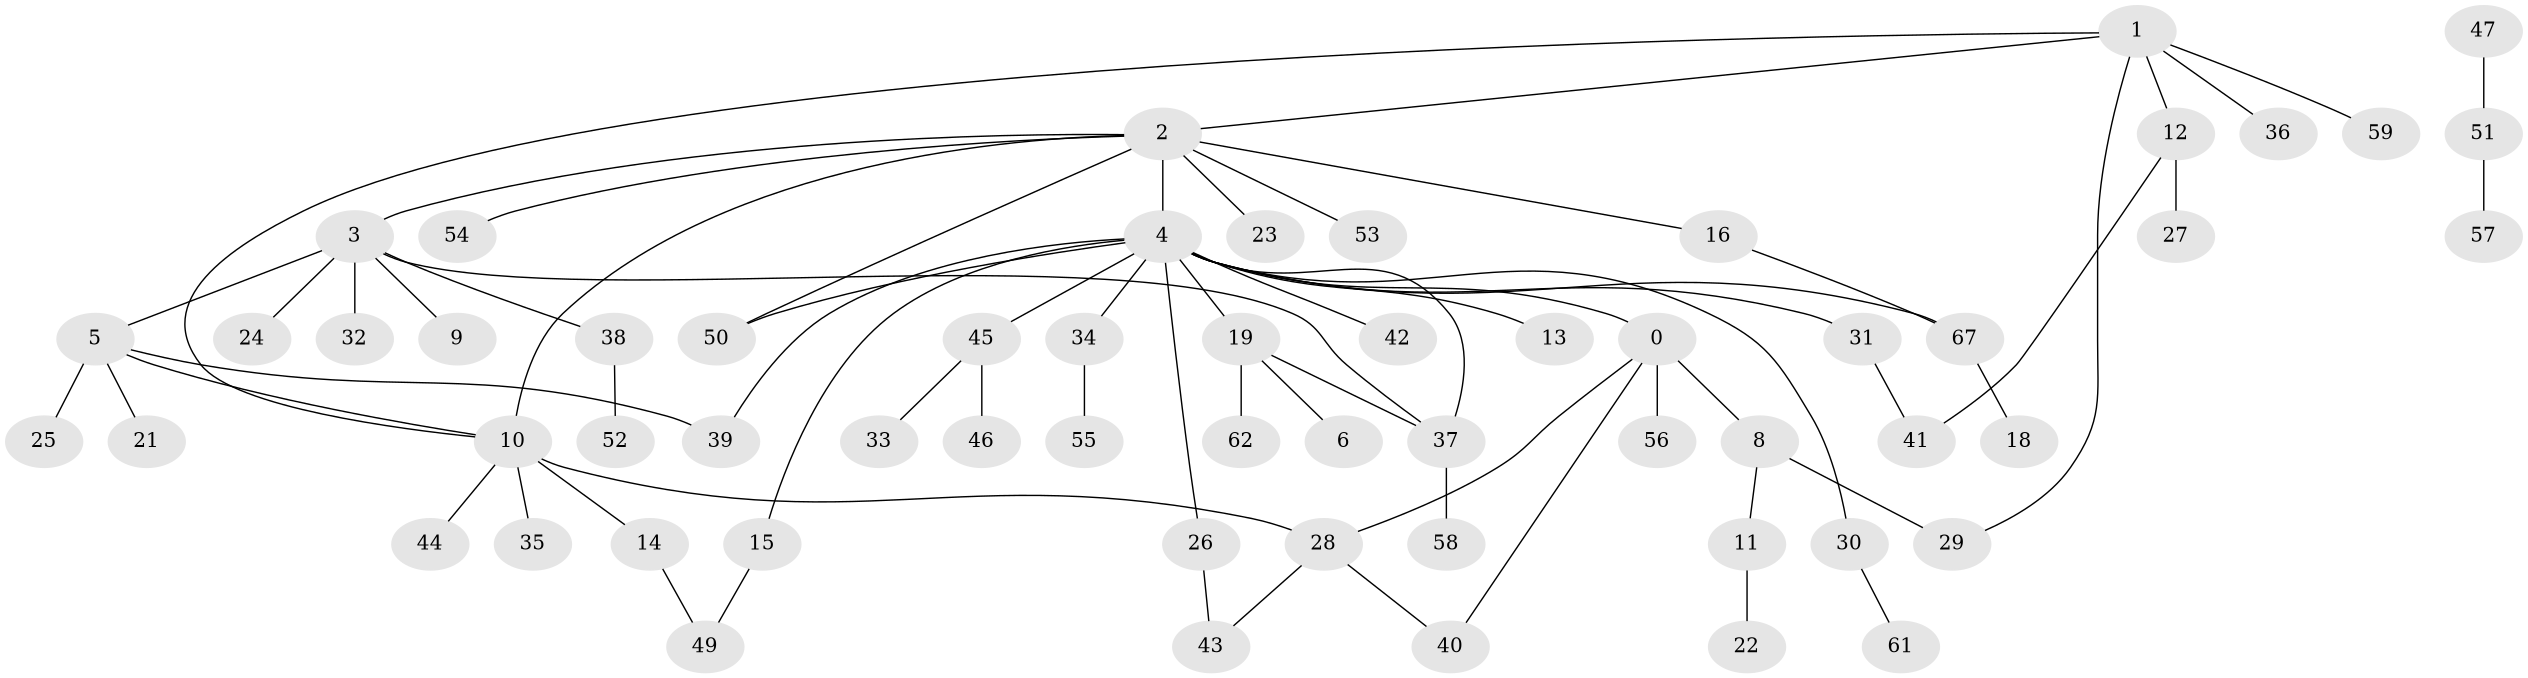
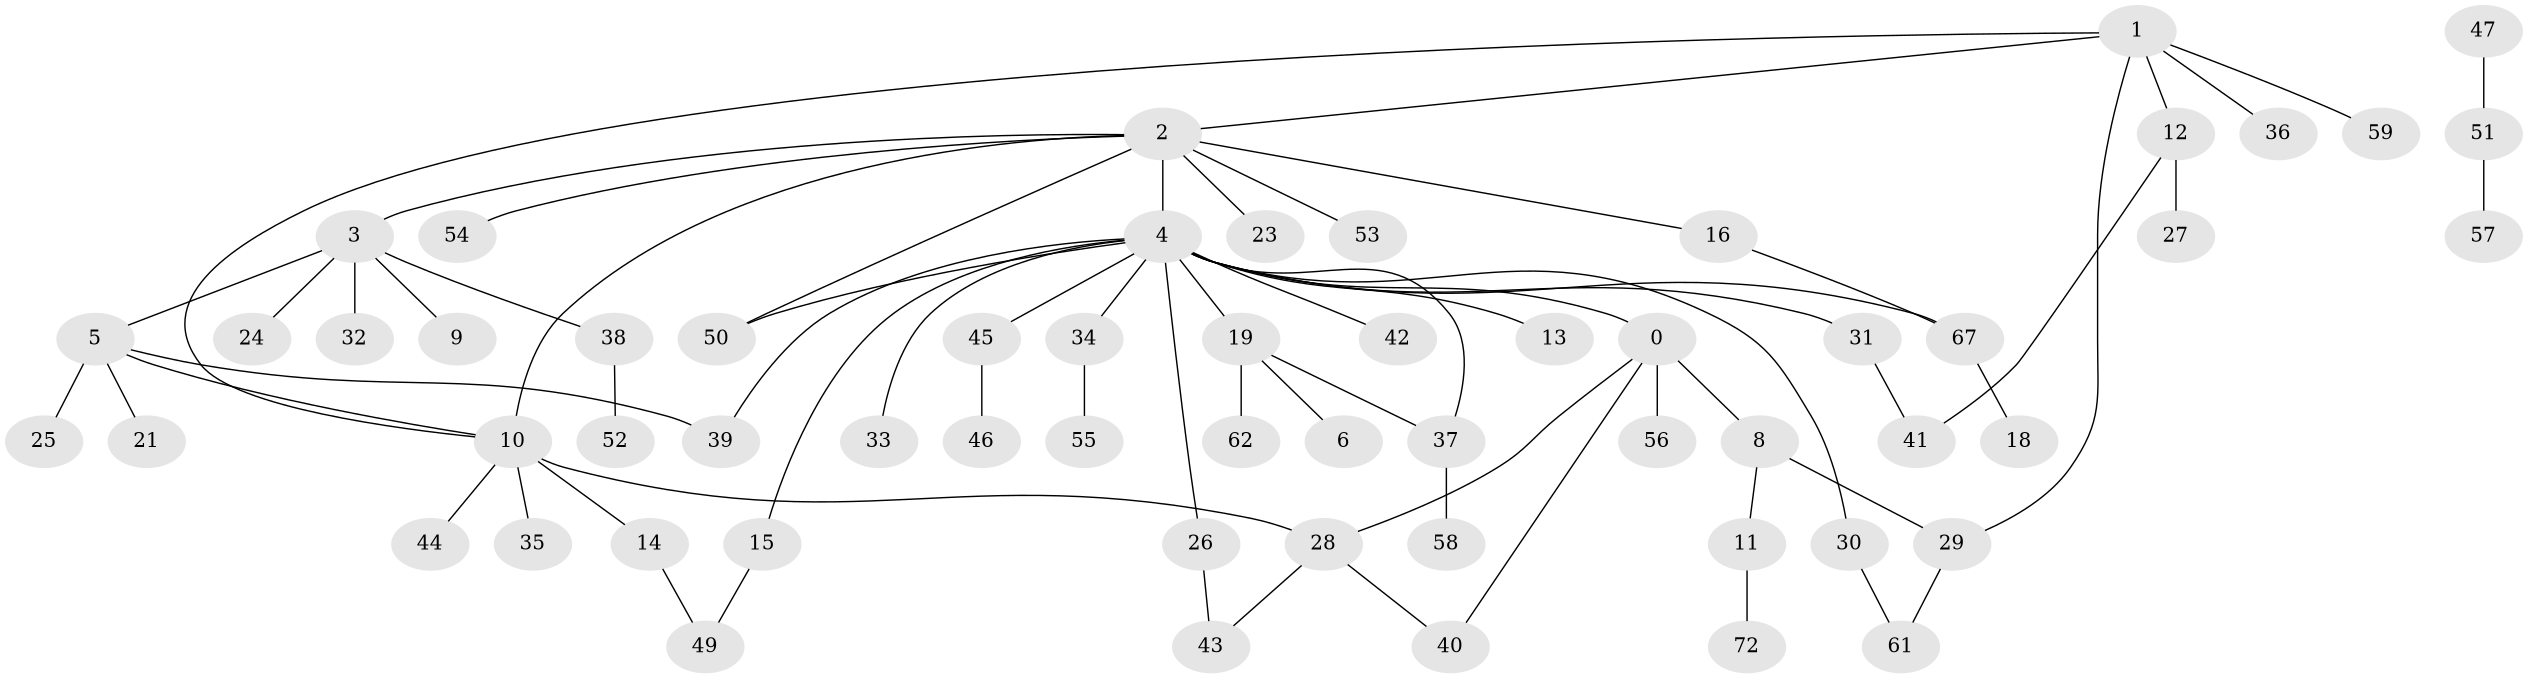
(869, 277) -> none
(931, 390) -> (969, 286)
none -> (1927, 596)
(1747, 647) -> (1747, 647)
